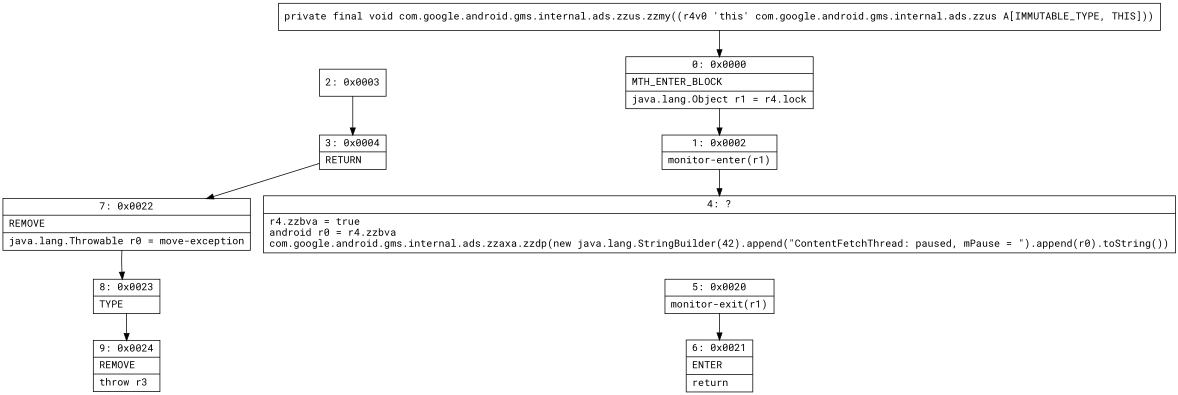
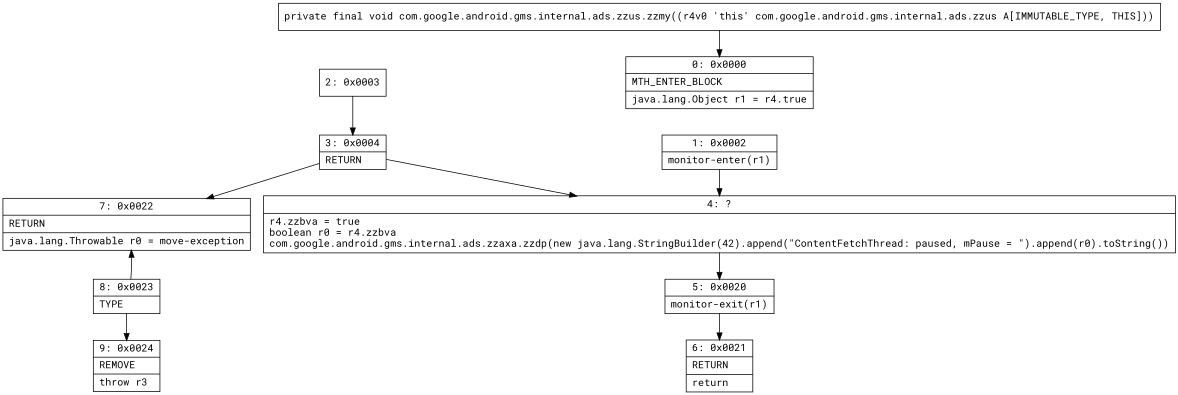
(720, 100) -> (720, 100)
(720, 118) -> none
none -> (478, 177)
(27, 224) -> (27, 224)
(333, 233) -> (333, 233)
(122, 261) -> (131, 268)
none -> (720, 262)
(707, 365) -> (710, 365)
